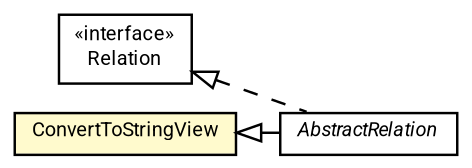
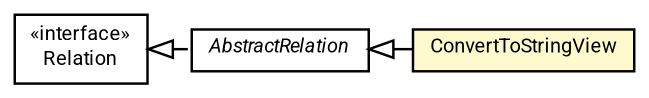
(271, 133) -> (403, 49)
